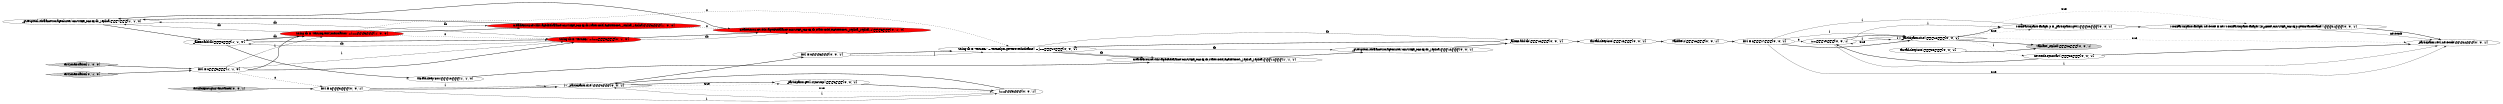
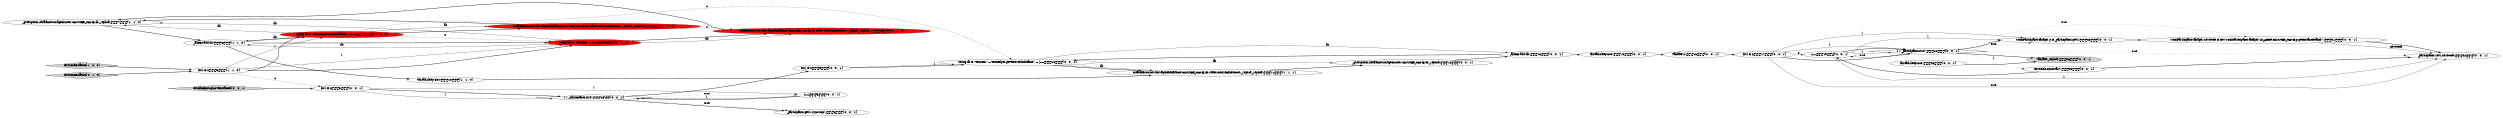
(1869, 44) -> (1869, 57)
(926, 87) -> none
